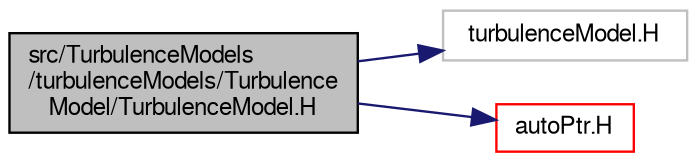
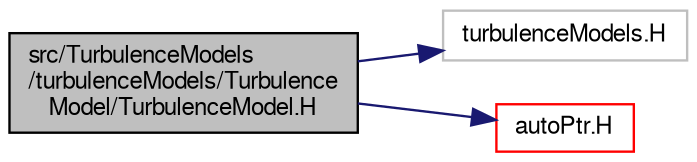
(565, 36) -> (565, 36)
